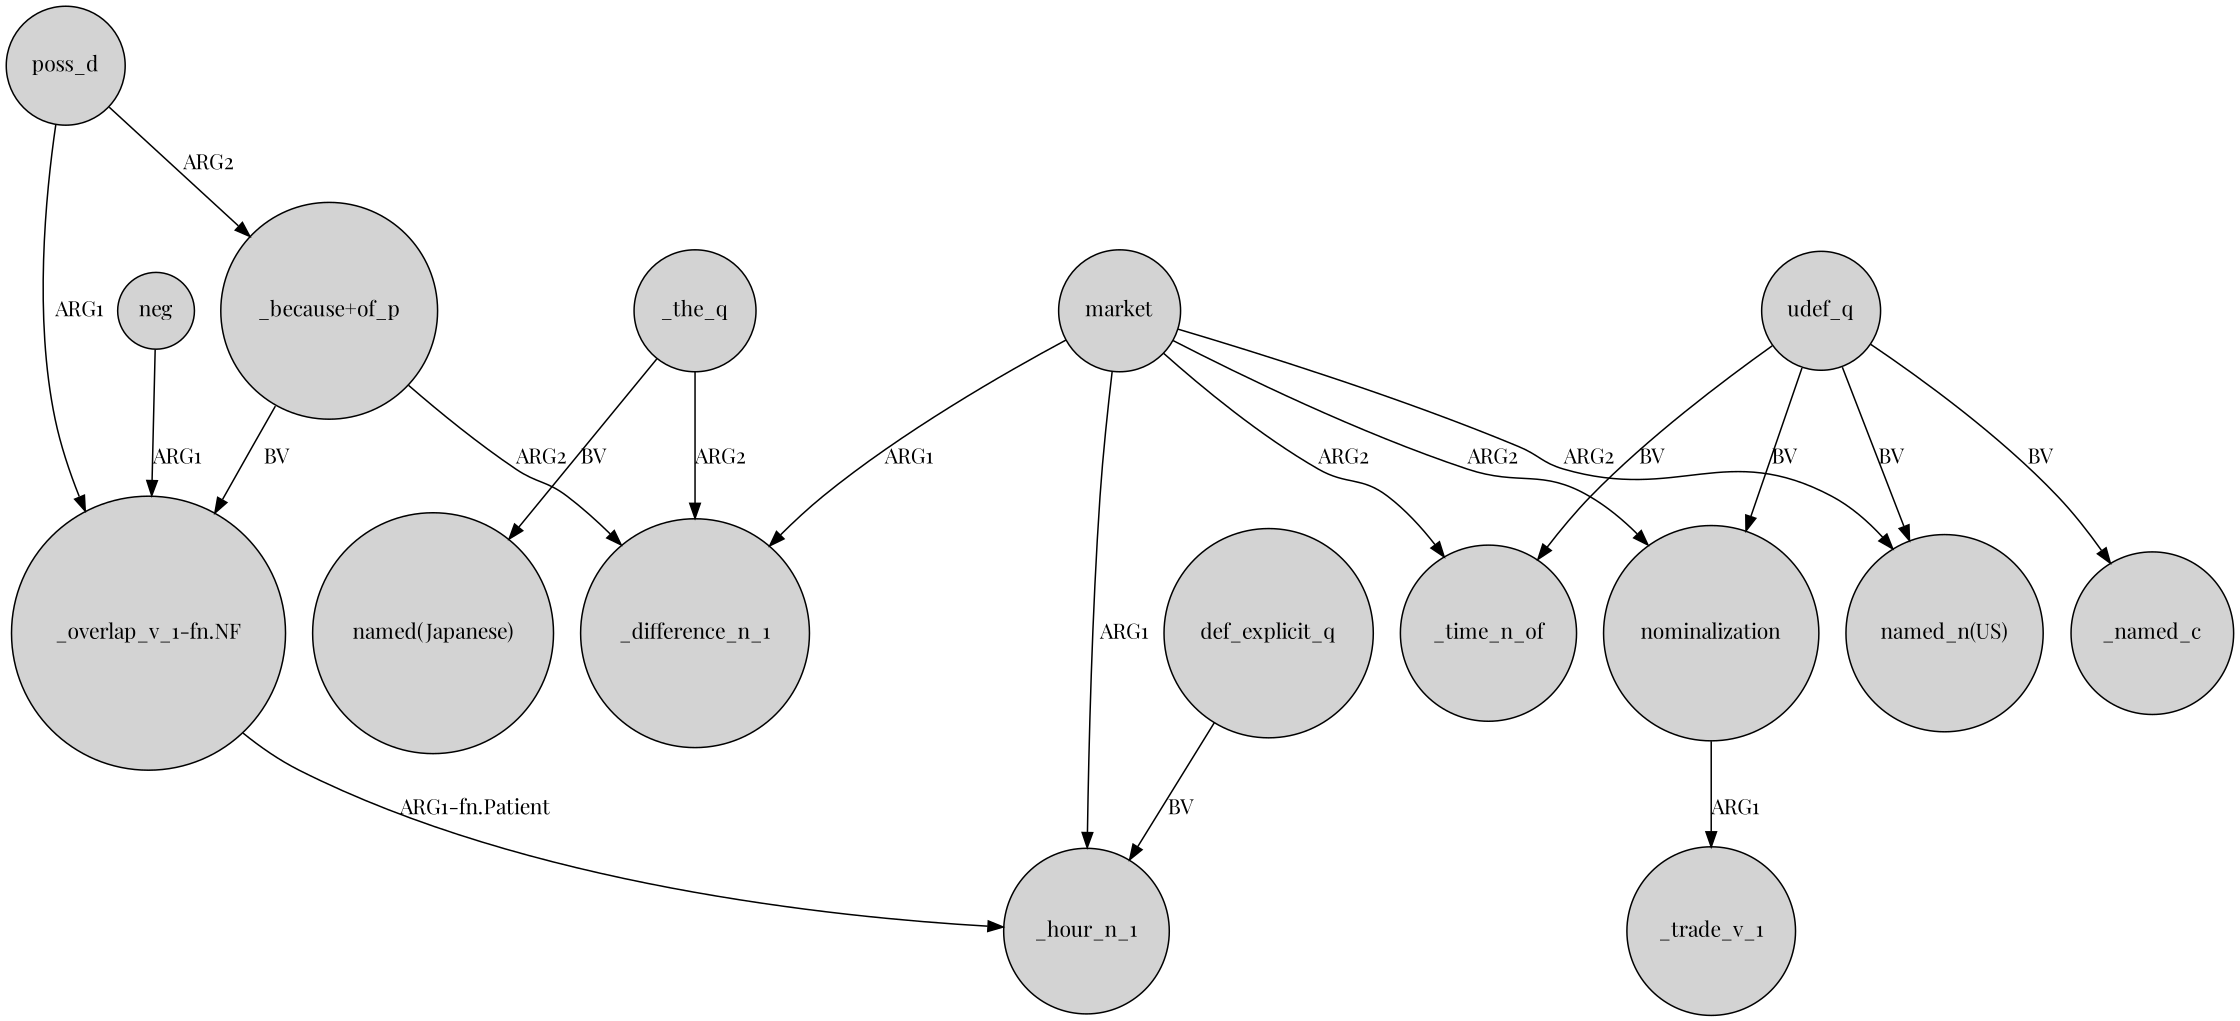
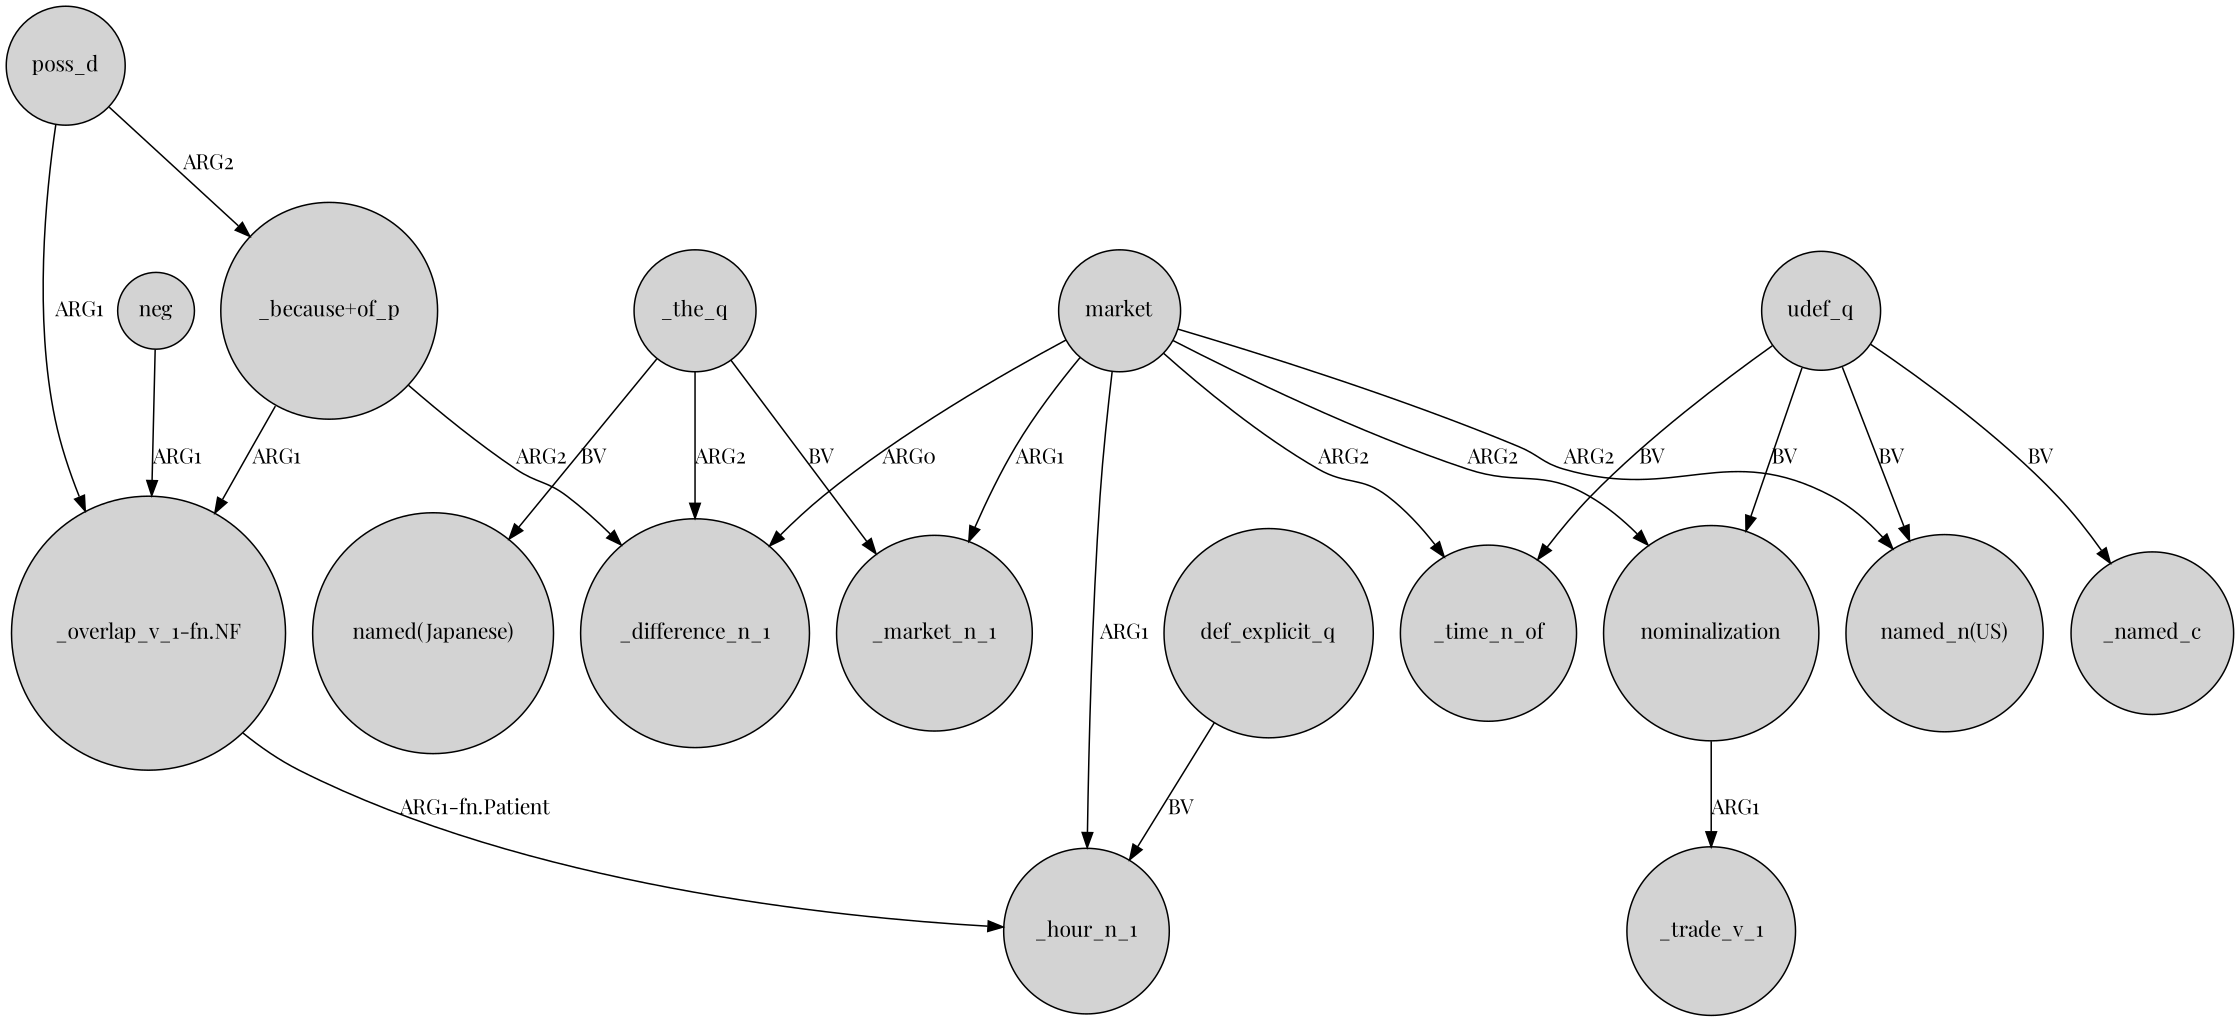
(277, 458) -> (277, 458)
(910, 458) -> (910, 458)
none -> (934, 633)
